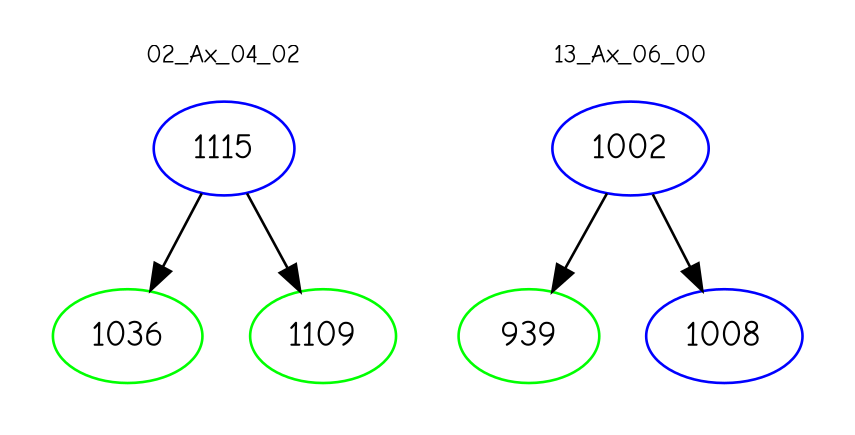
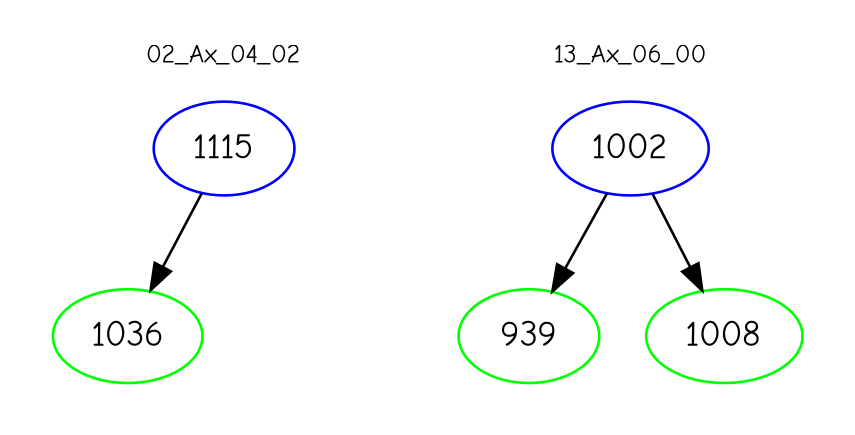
(323, 336) -> none
(724, 336) -> (724, 336)
